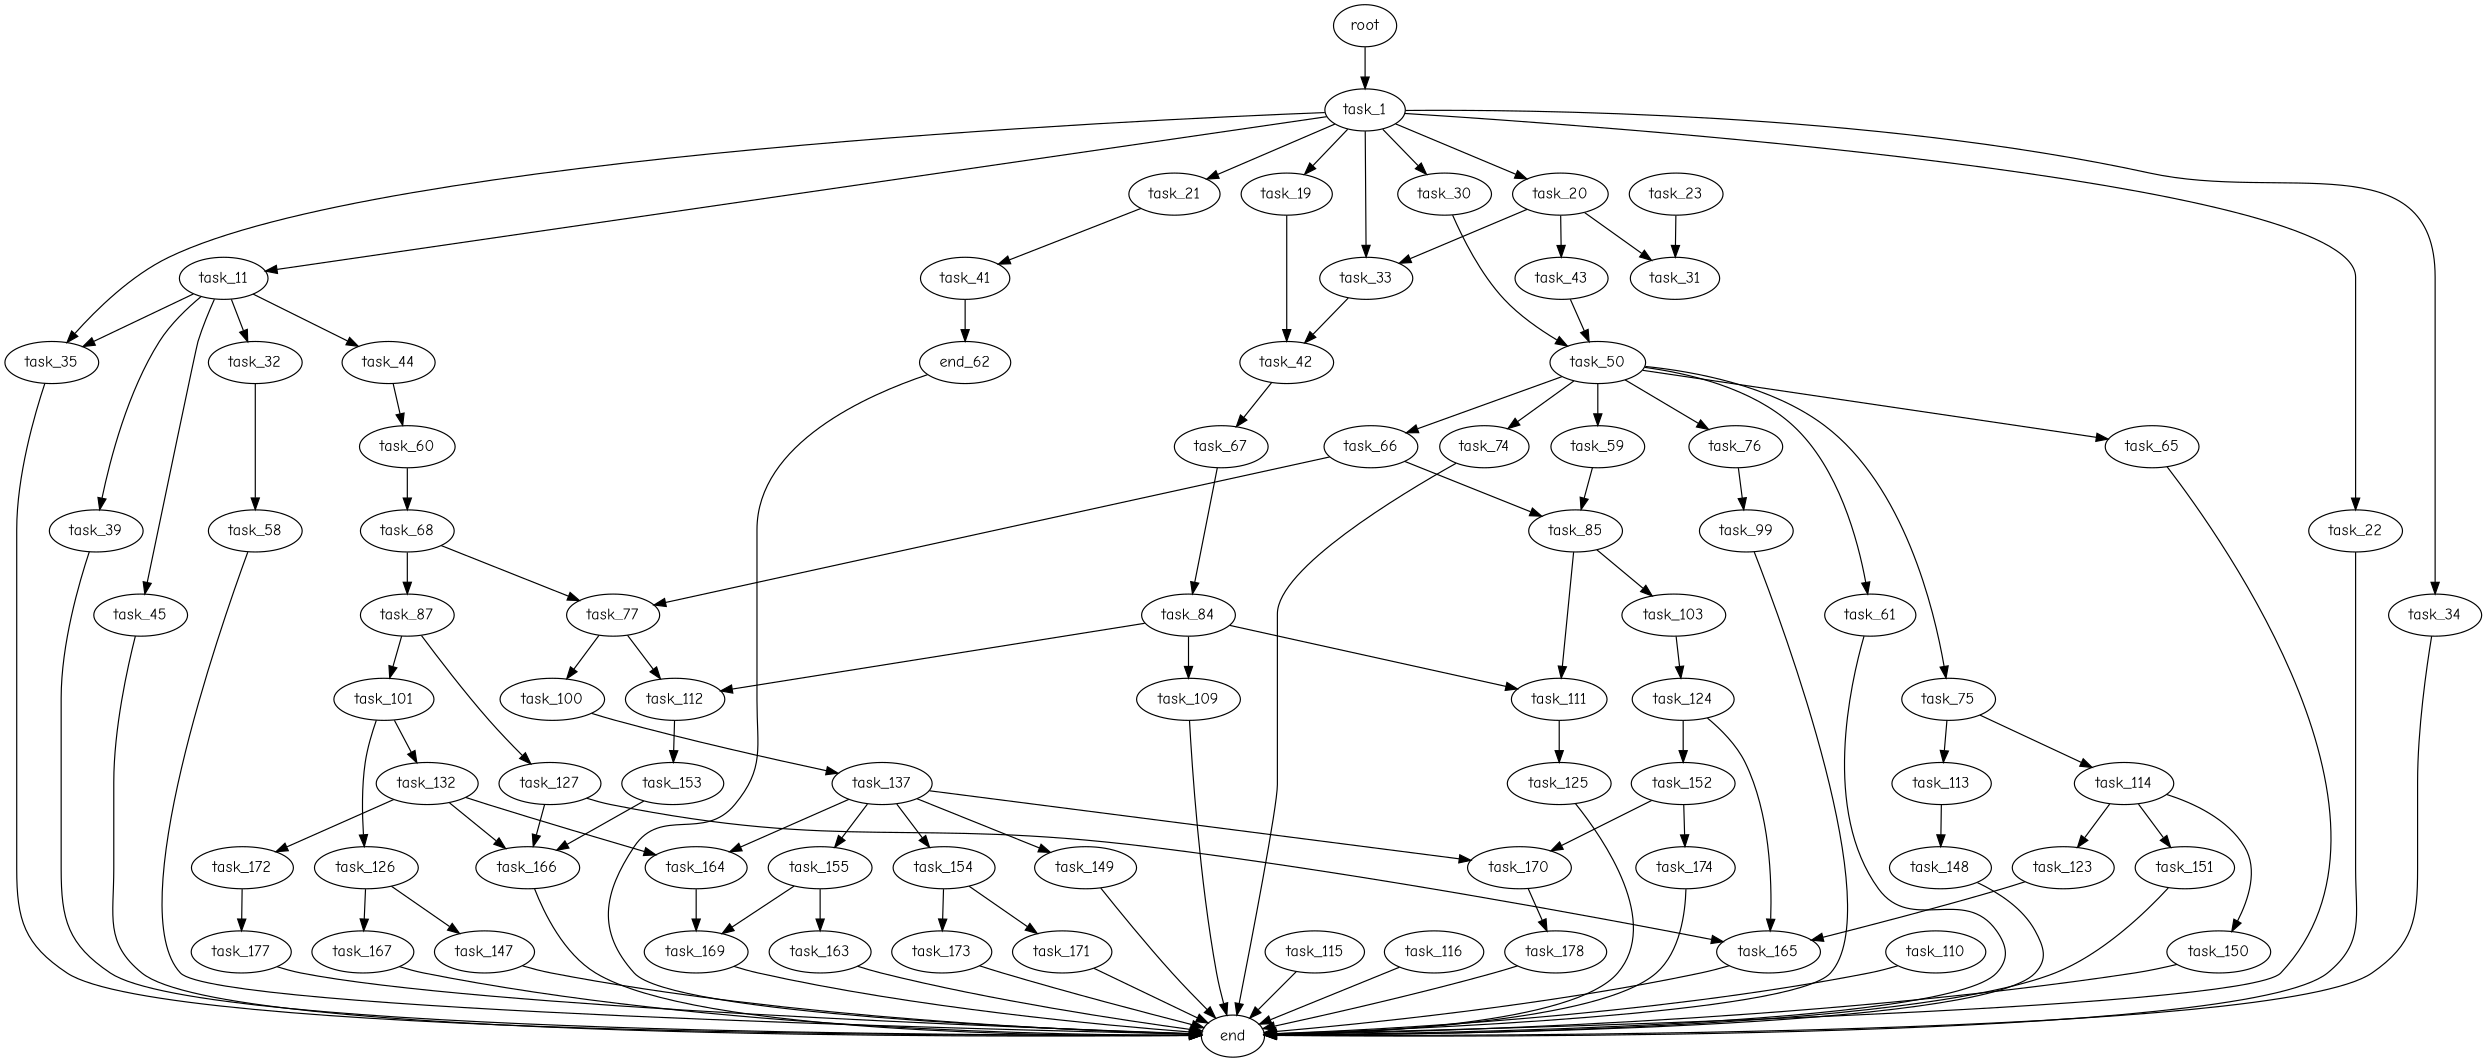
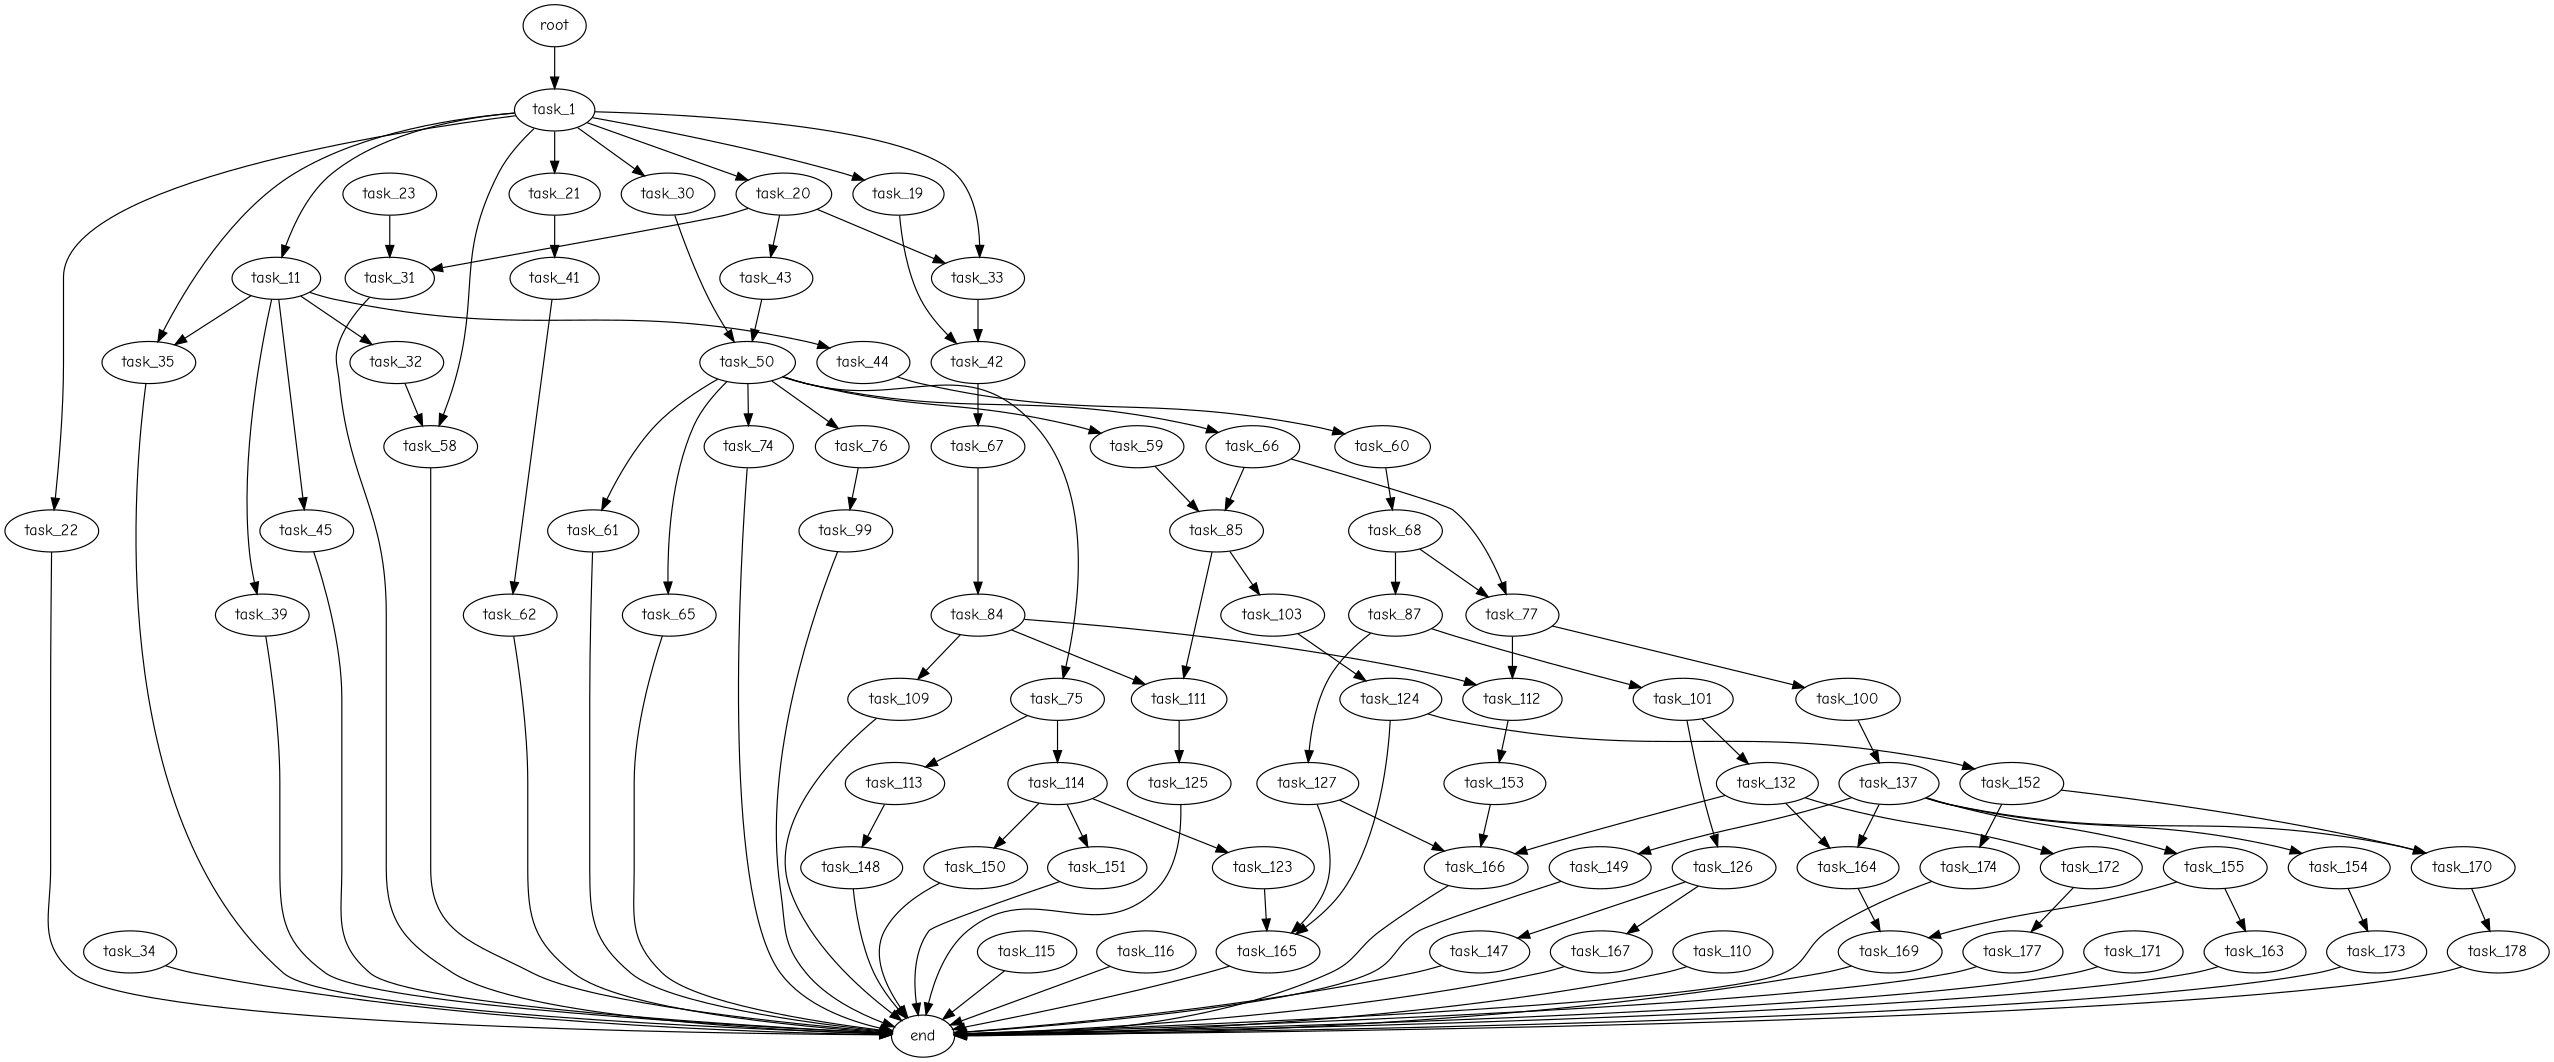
(2099, 164) -> (470, 272)
(965, 363) -> (510, 615)
none -> (386, 858)
(998, 906) -> none
